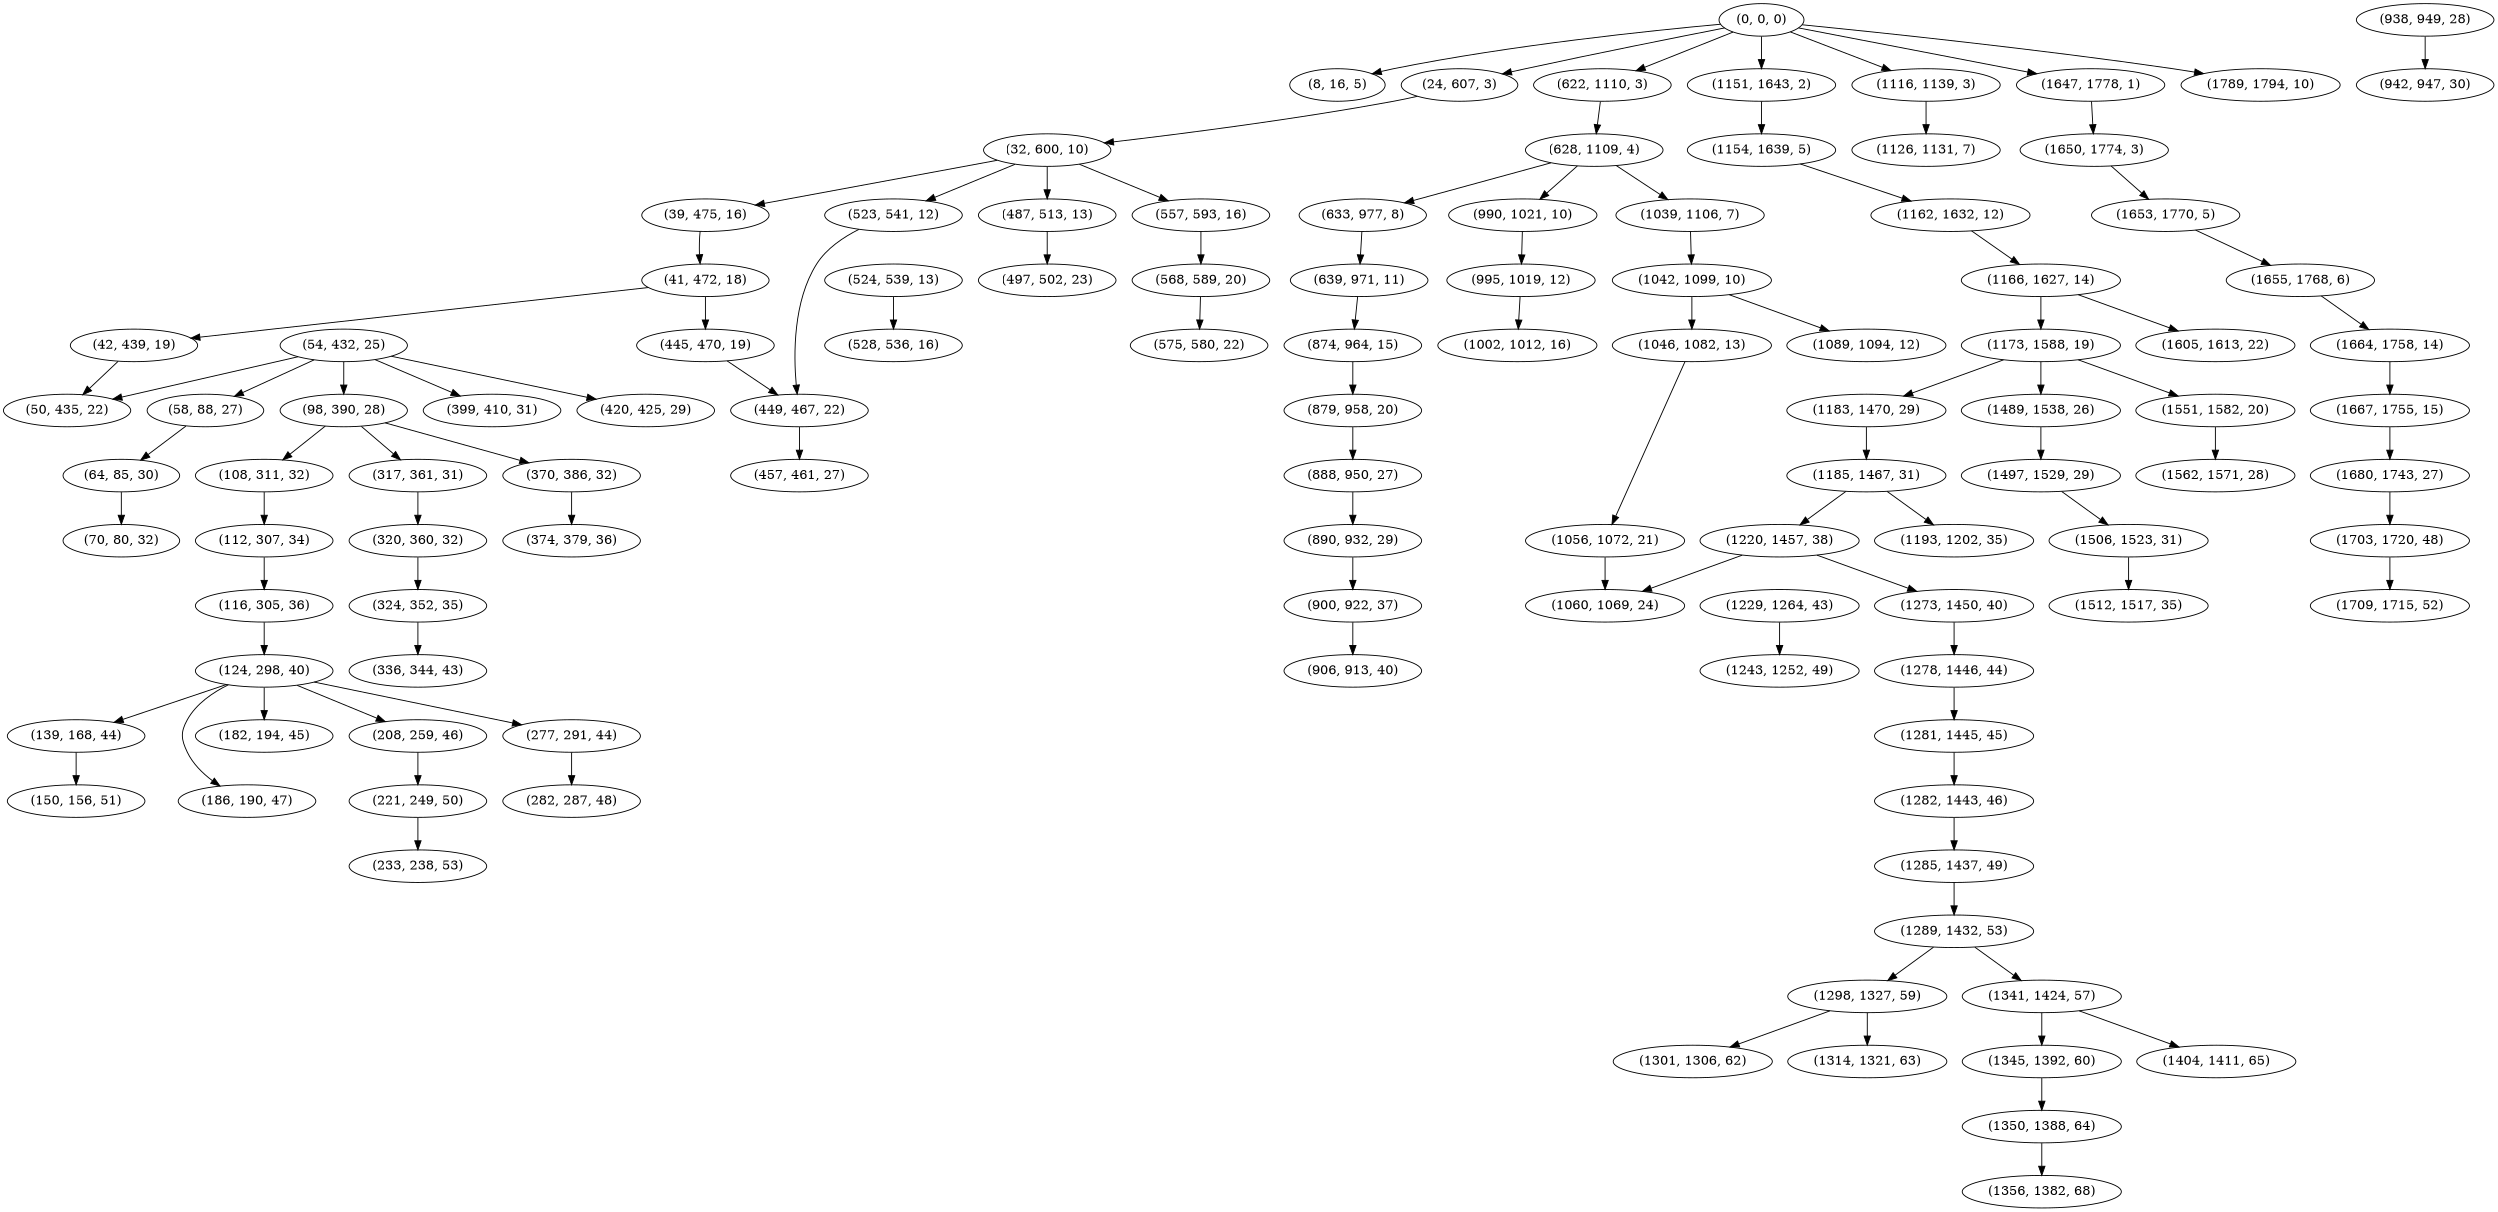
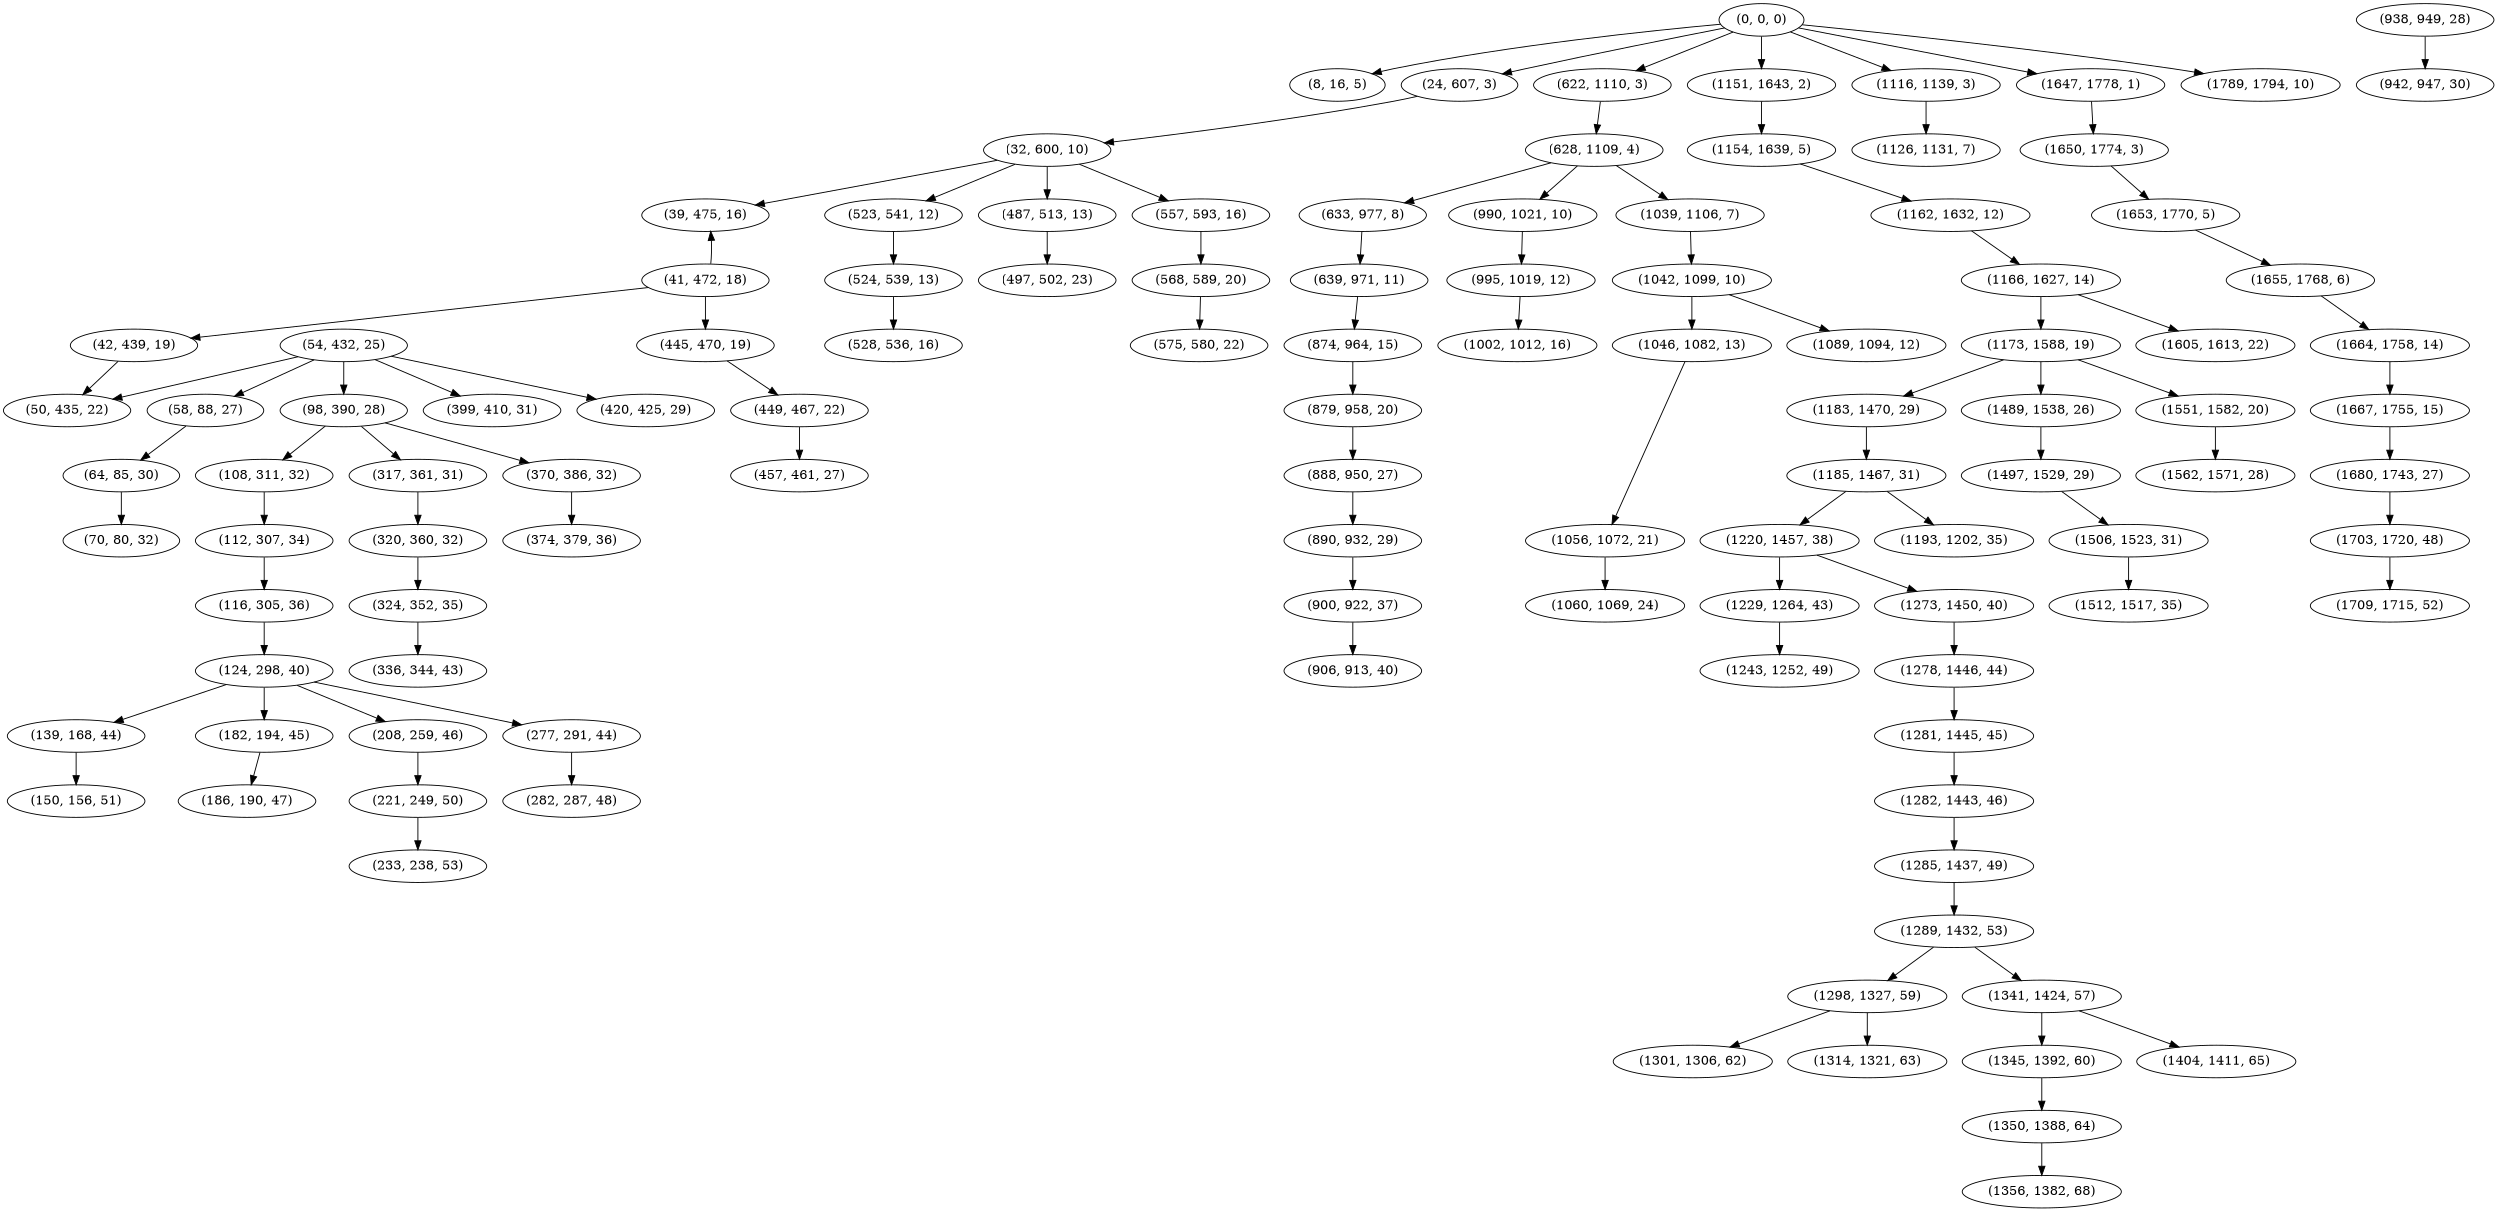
(699, 243) -> (711, 252)
(803, 296) -> (893, 243)
(1697, 572) -> (1780, 569)
(184, 728) -> (257, 764)
